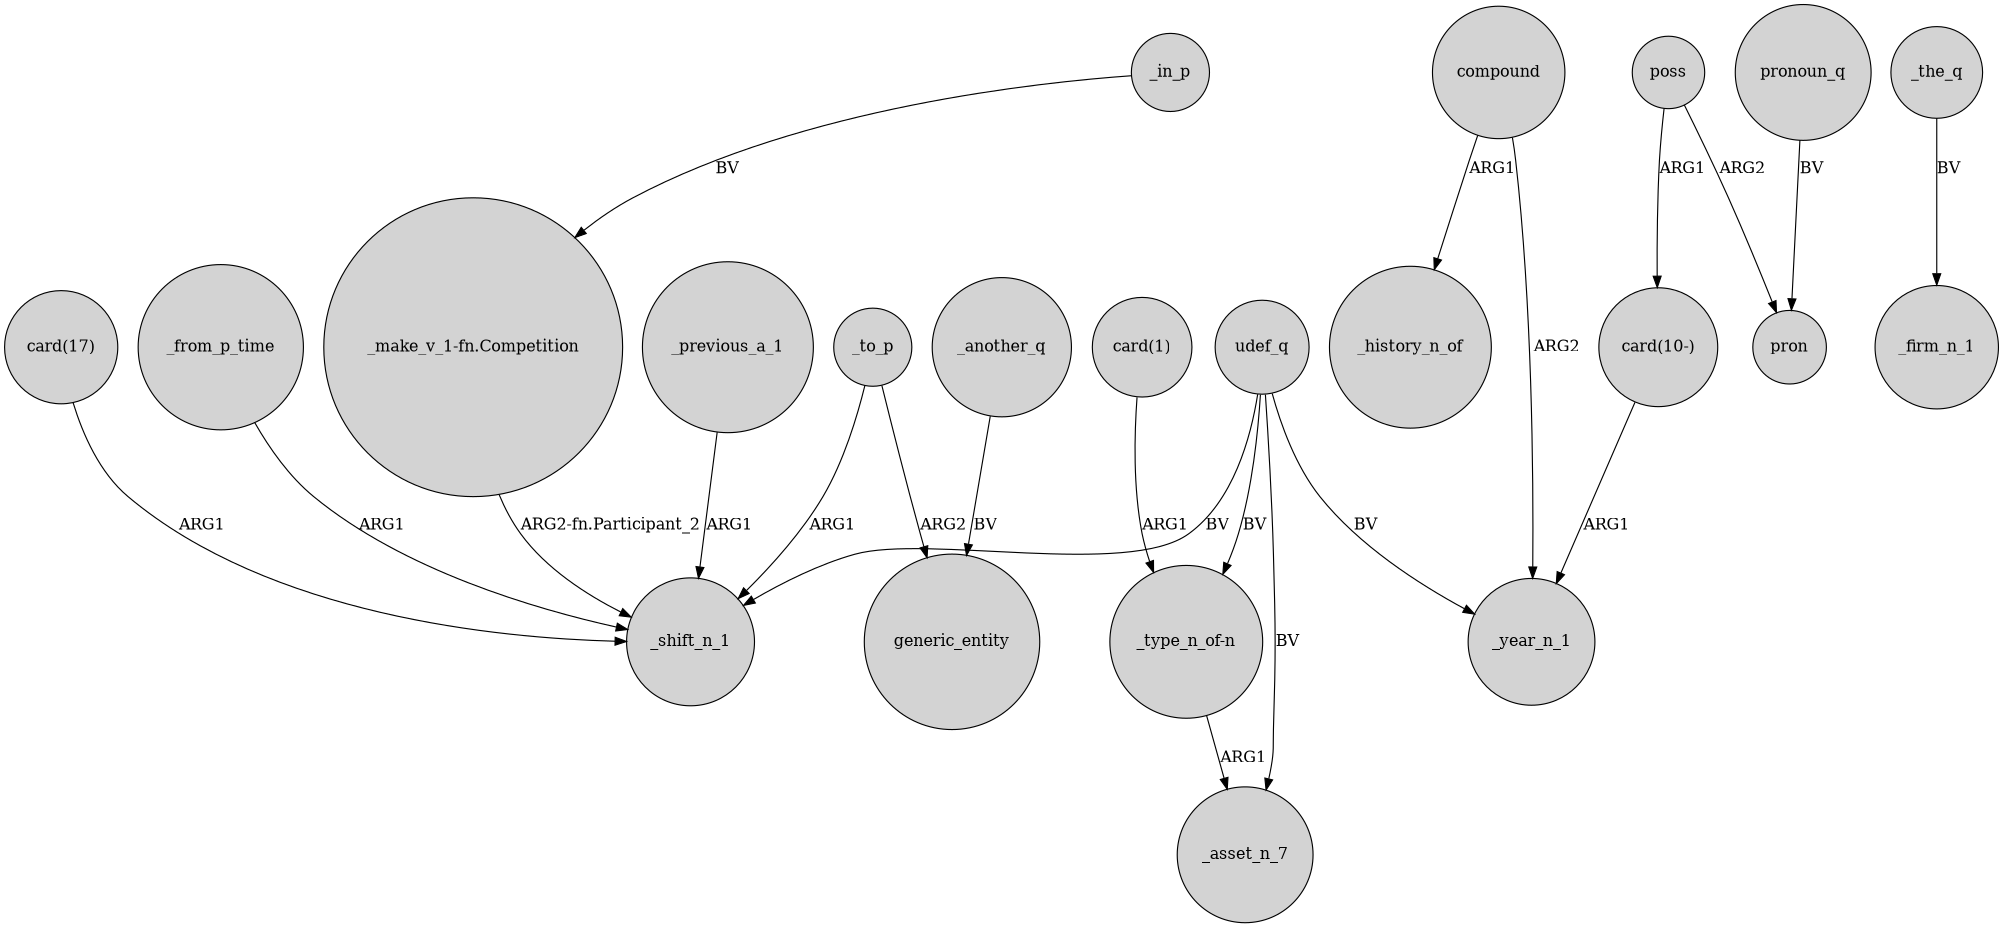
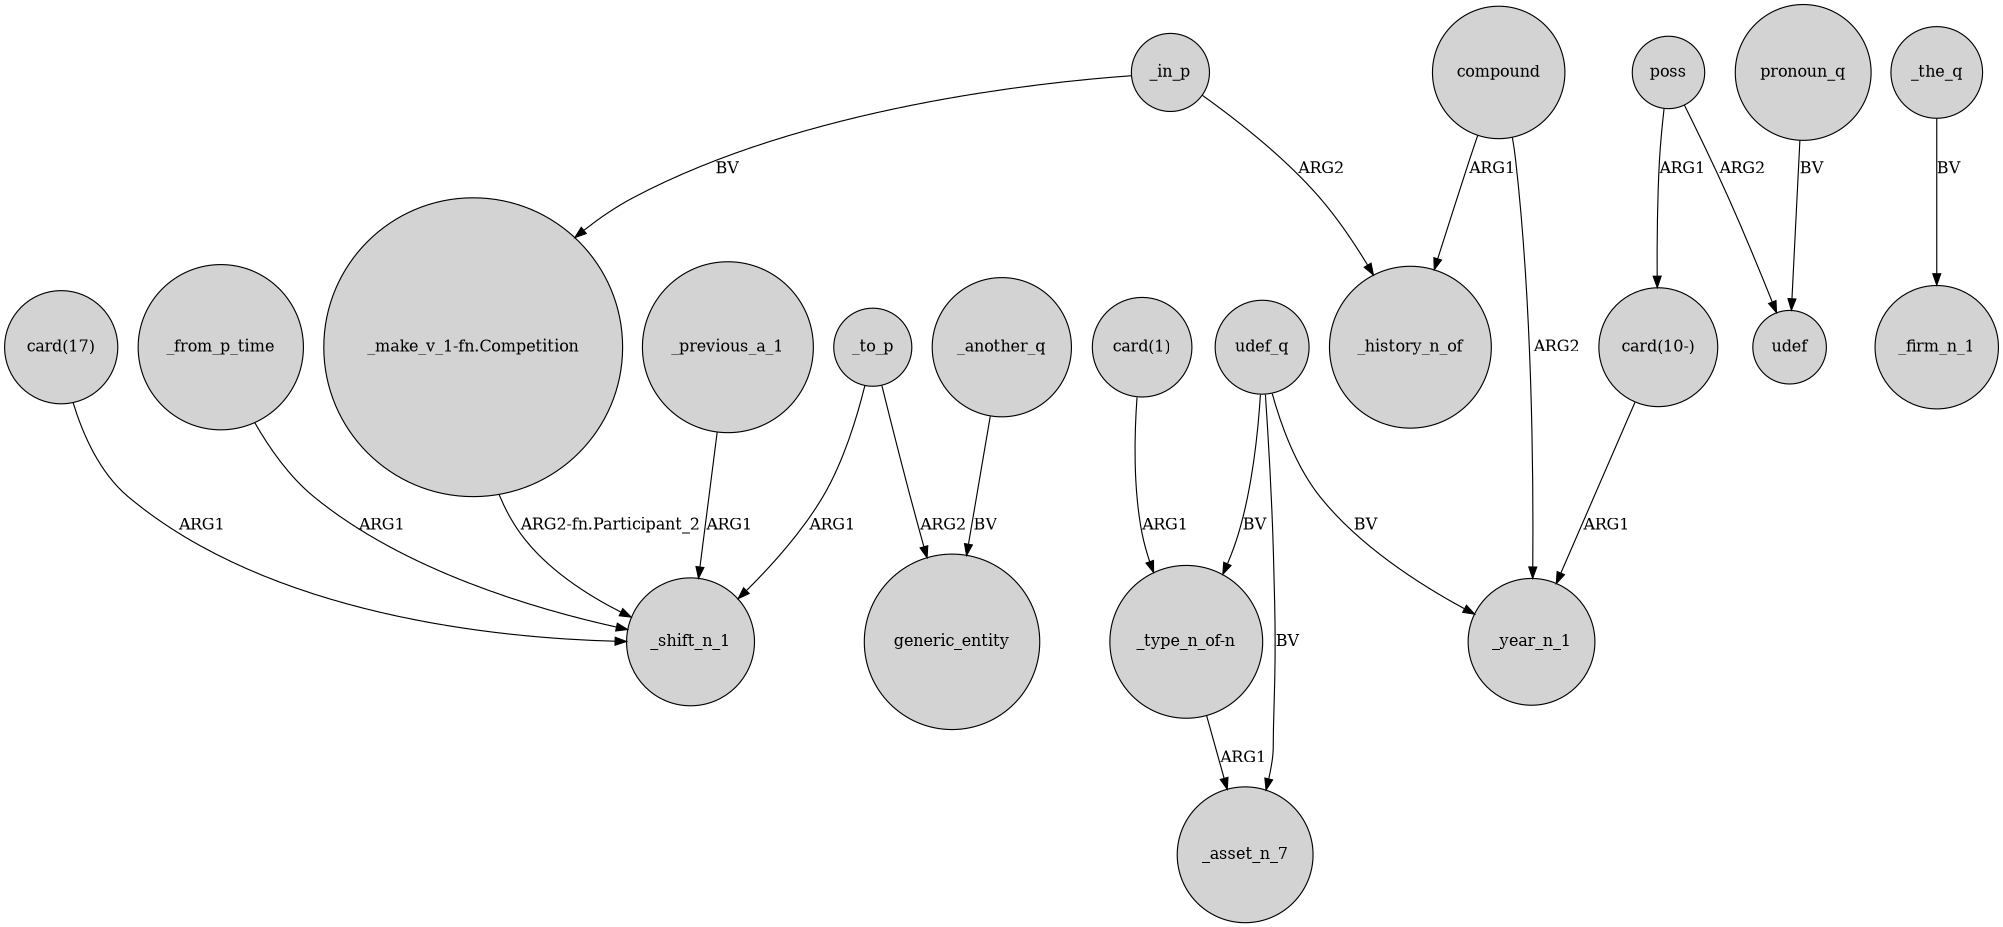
none -> (1294, 171)
(1790, 347) -> (1790, 347)
(1047, 554) -> none
